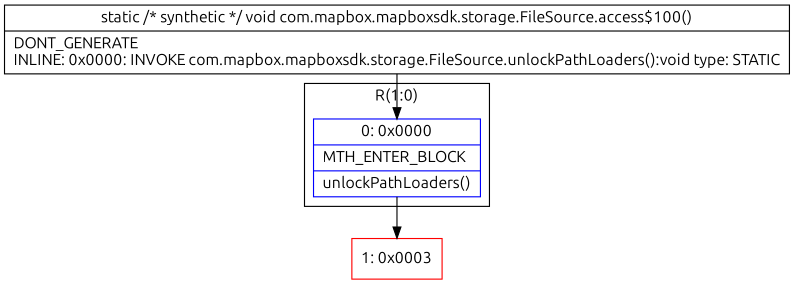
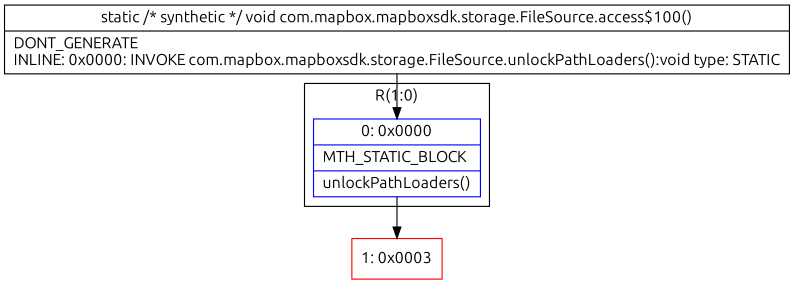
(394, 157) -> (395, 157)
